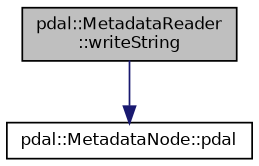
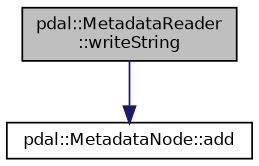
(130, 141) -> (130, 141)
